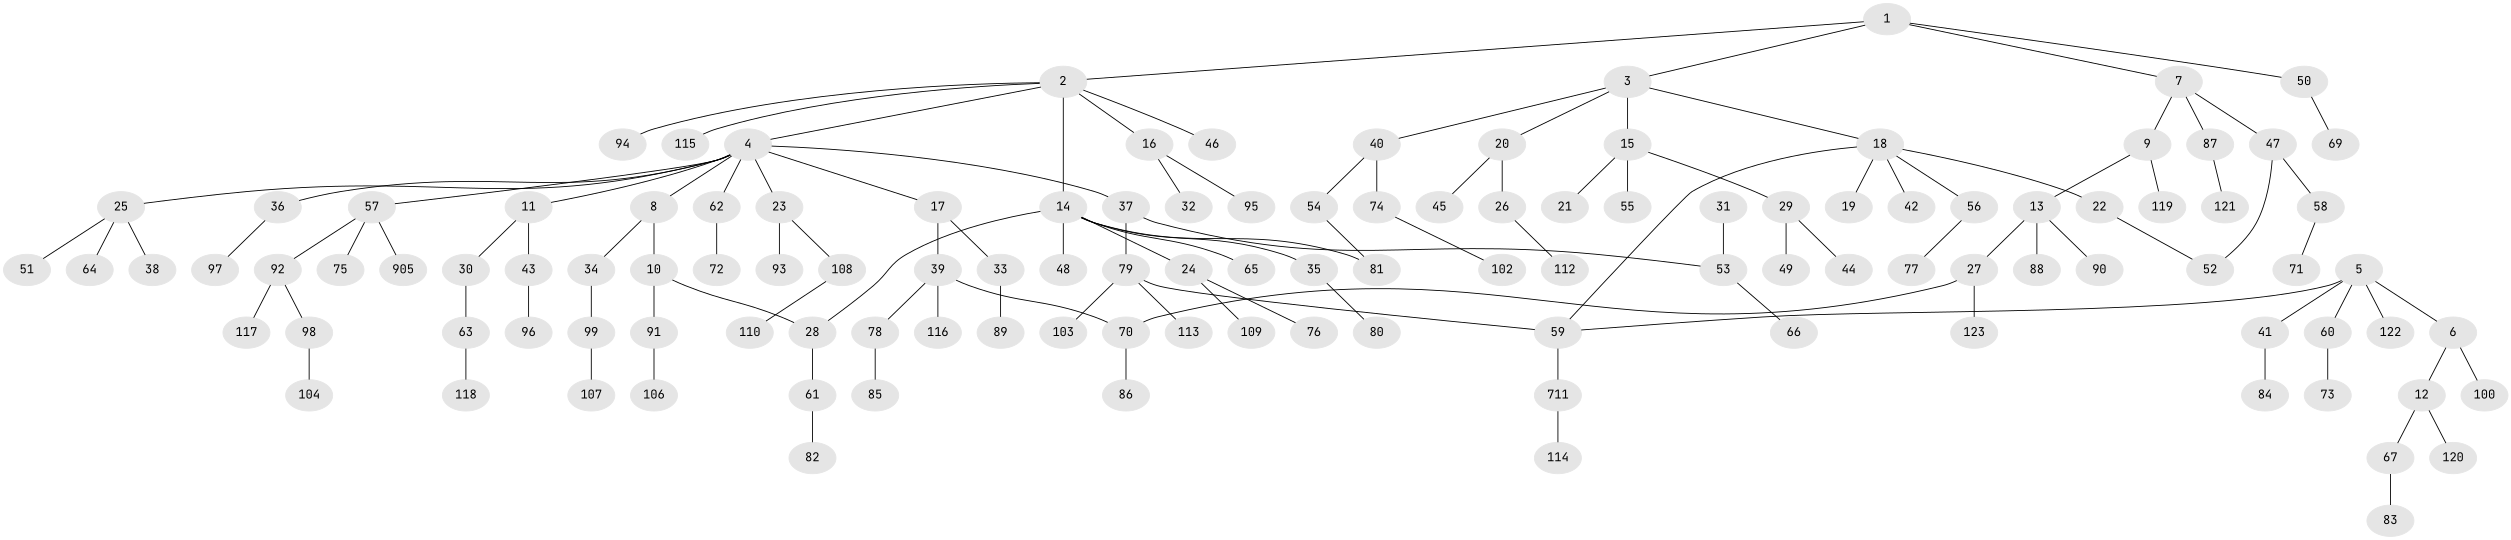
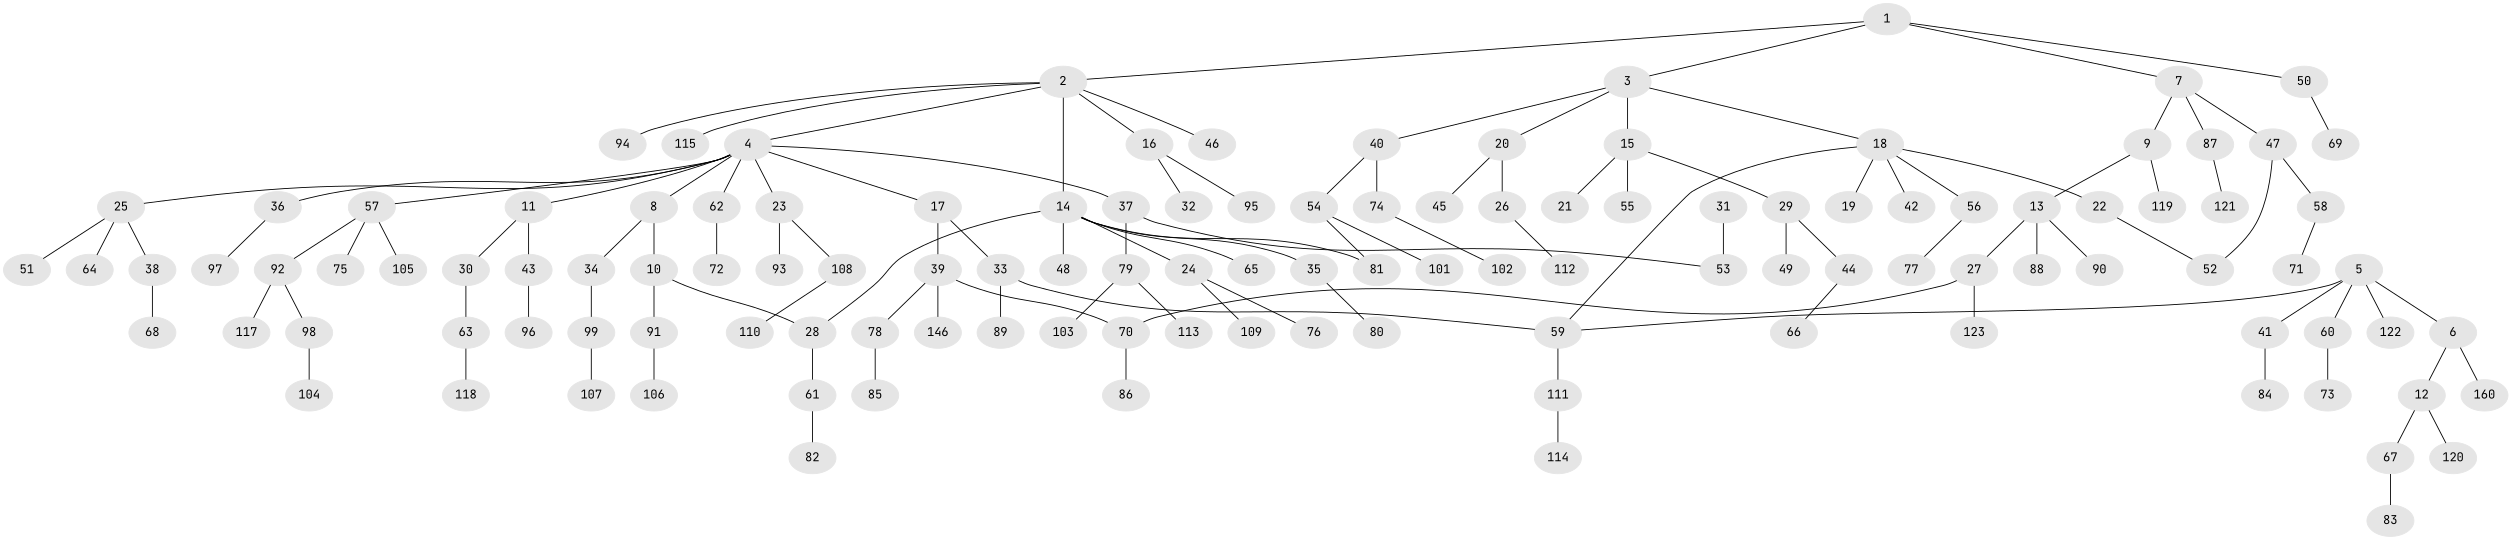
(403, 270) -> (403, 270)
none -> (1439, 270)
(1759, 301) -> (1821, 301)
(1339, 310) -> (1288, 312)
none -> (152, 333)
(938, 333) -> (938, 333)
(1558, 395) -> (1558, 395)
(2484, 395) -> (2484, 395)
